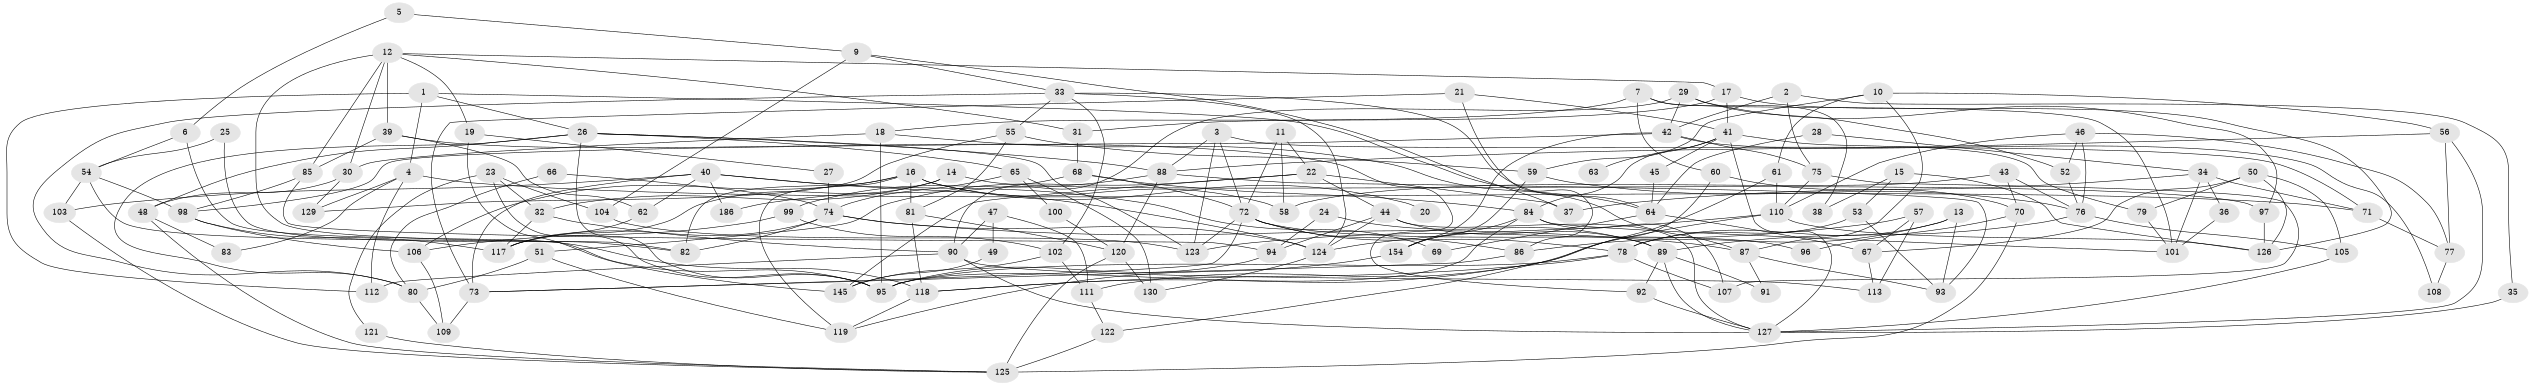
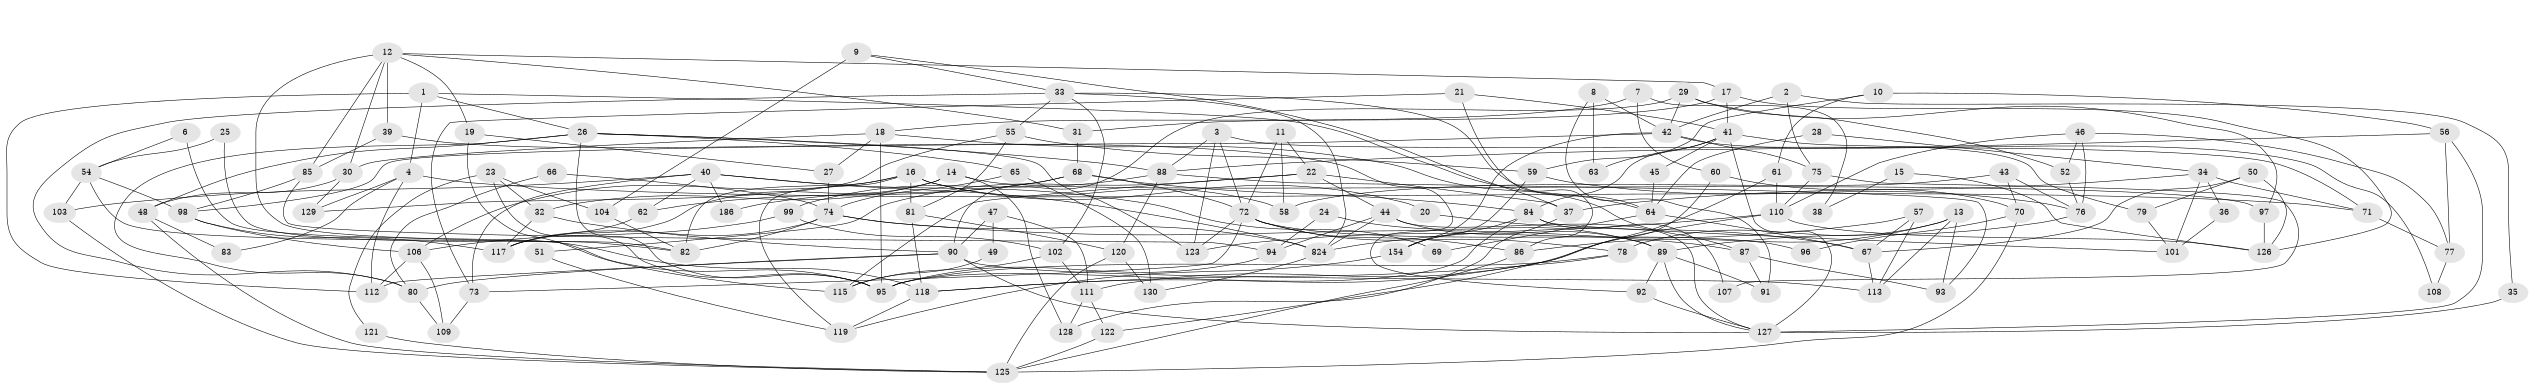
(399, 13) -> none
none -> (1594, 93)
(2038, 113) -> none
none -> (854, 153)
(519, 169) -> (861, 195)
(1055, 213) -> none
(1858, 213) -> none
(1888, 213) -> none
none -> (1647, 229)
(895, 238) -> (629, 226)
(1319, 253) -> (1319, 253)
(2342, 253) -> none
none -> (1915, 254)
(493, 272) -> (682, 265)
none -> (393, 273)
(1672, 274) -> none
(997, 277) -> (1262, 315)
(840, 293) -> (840, 293)
none -> (1066, 333)
